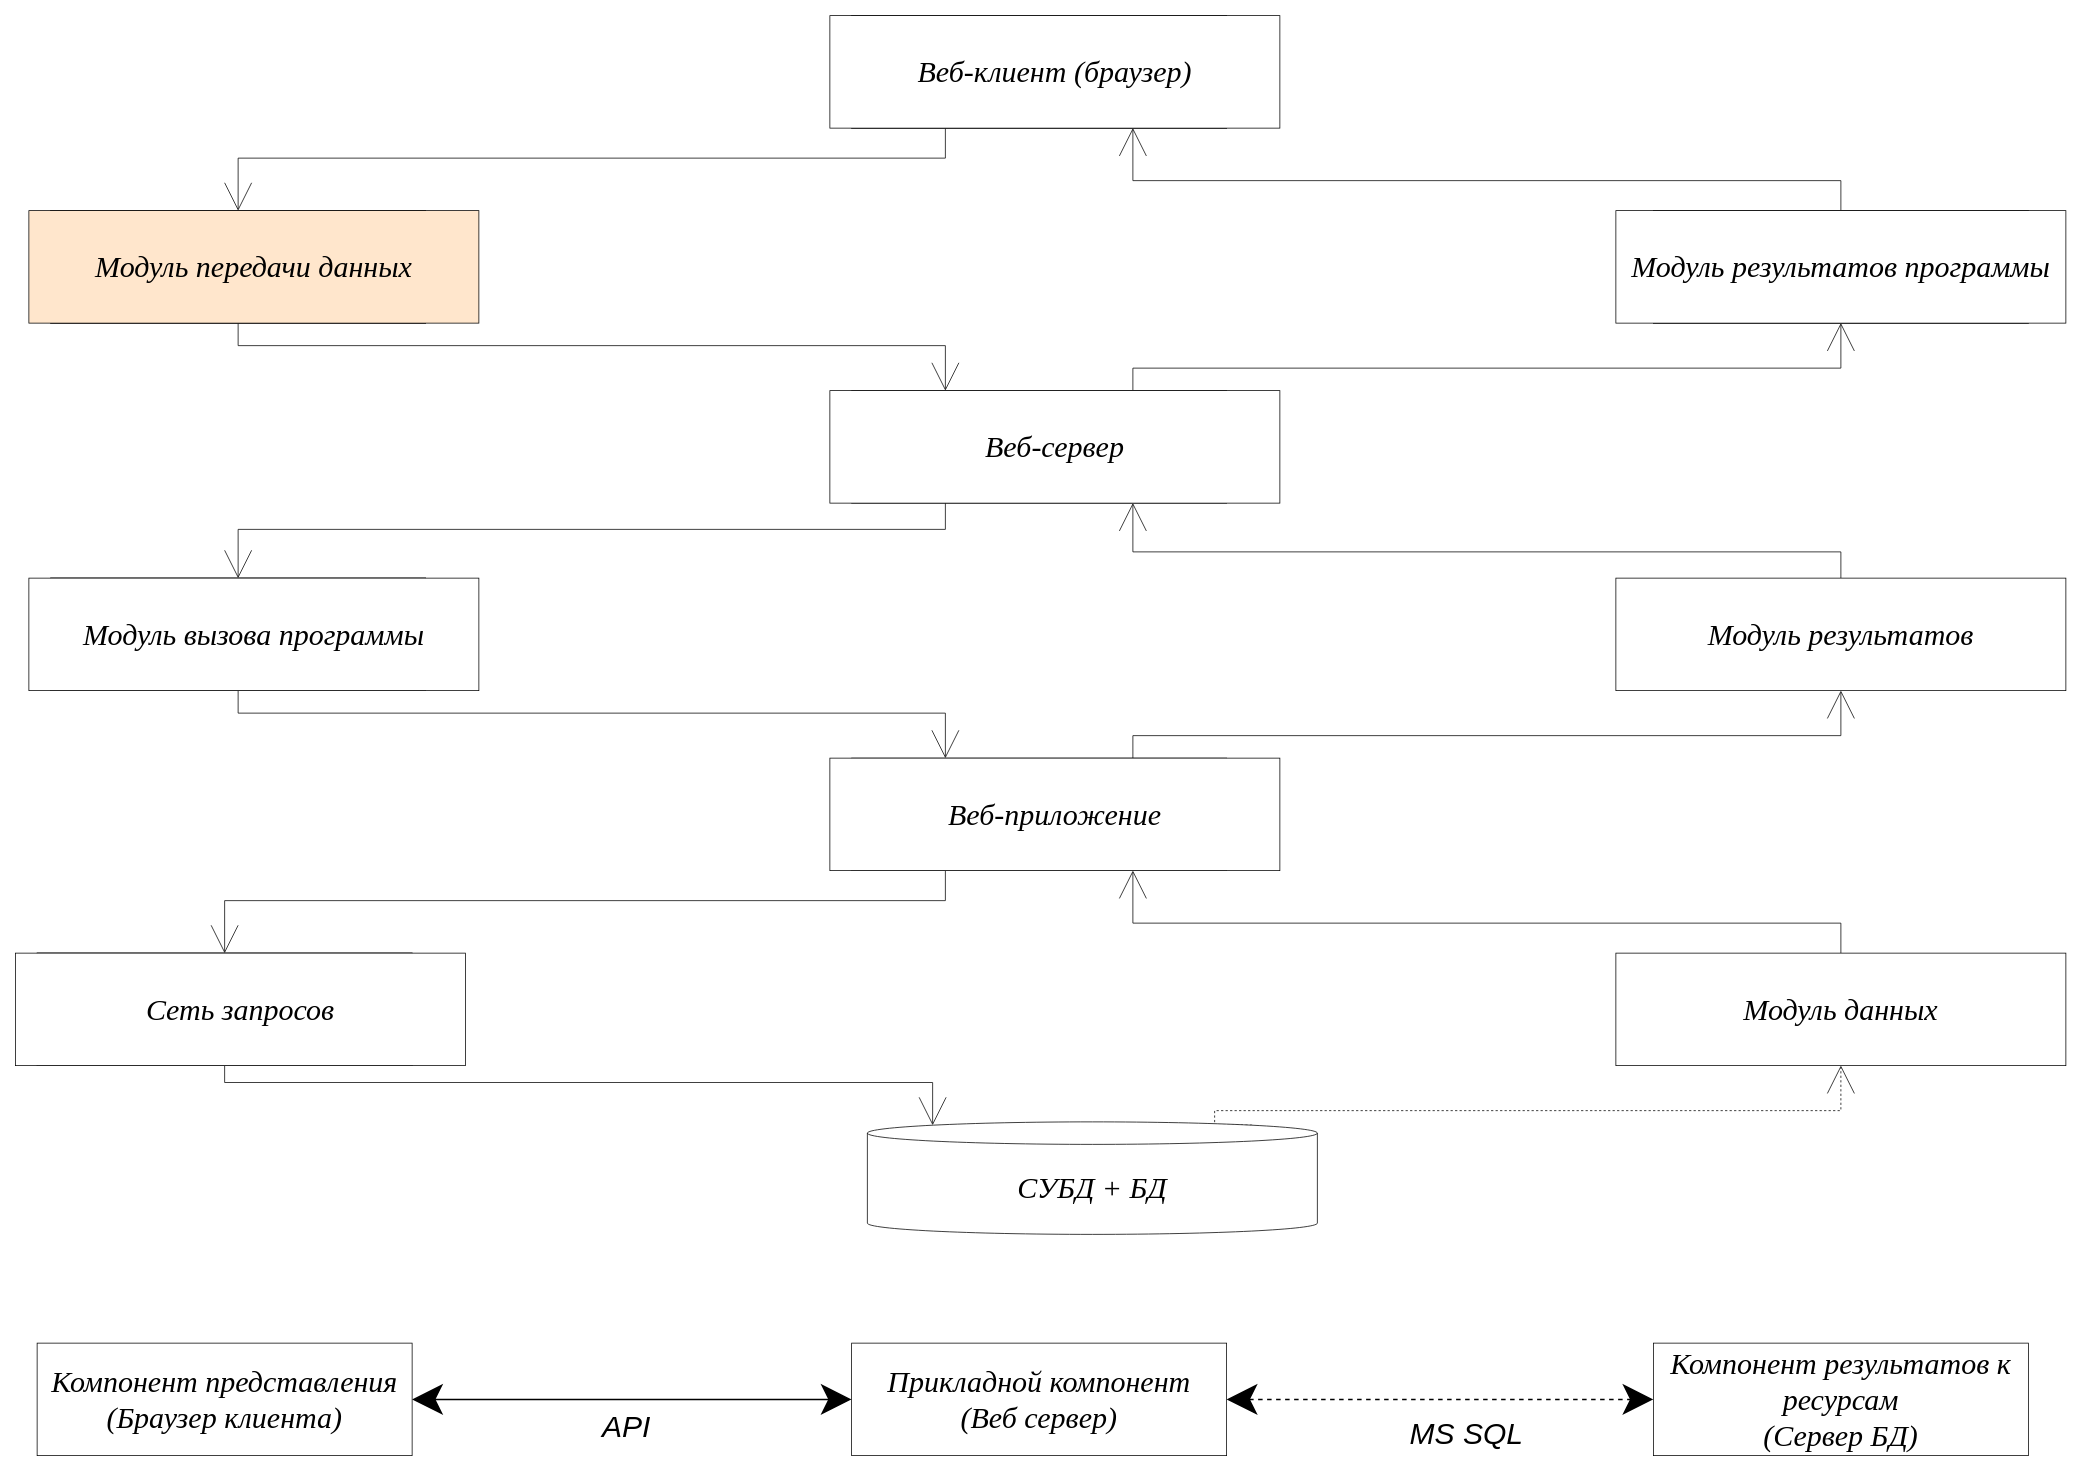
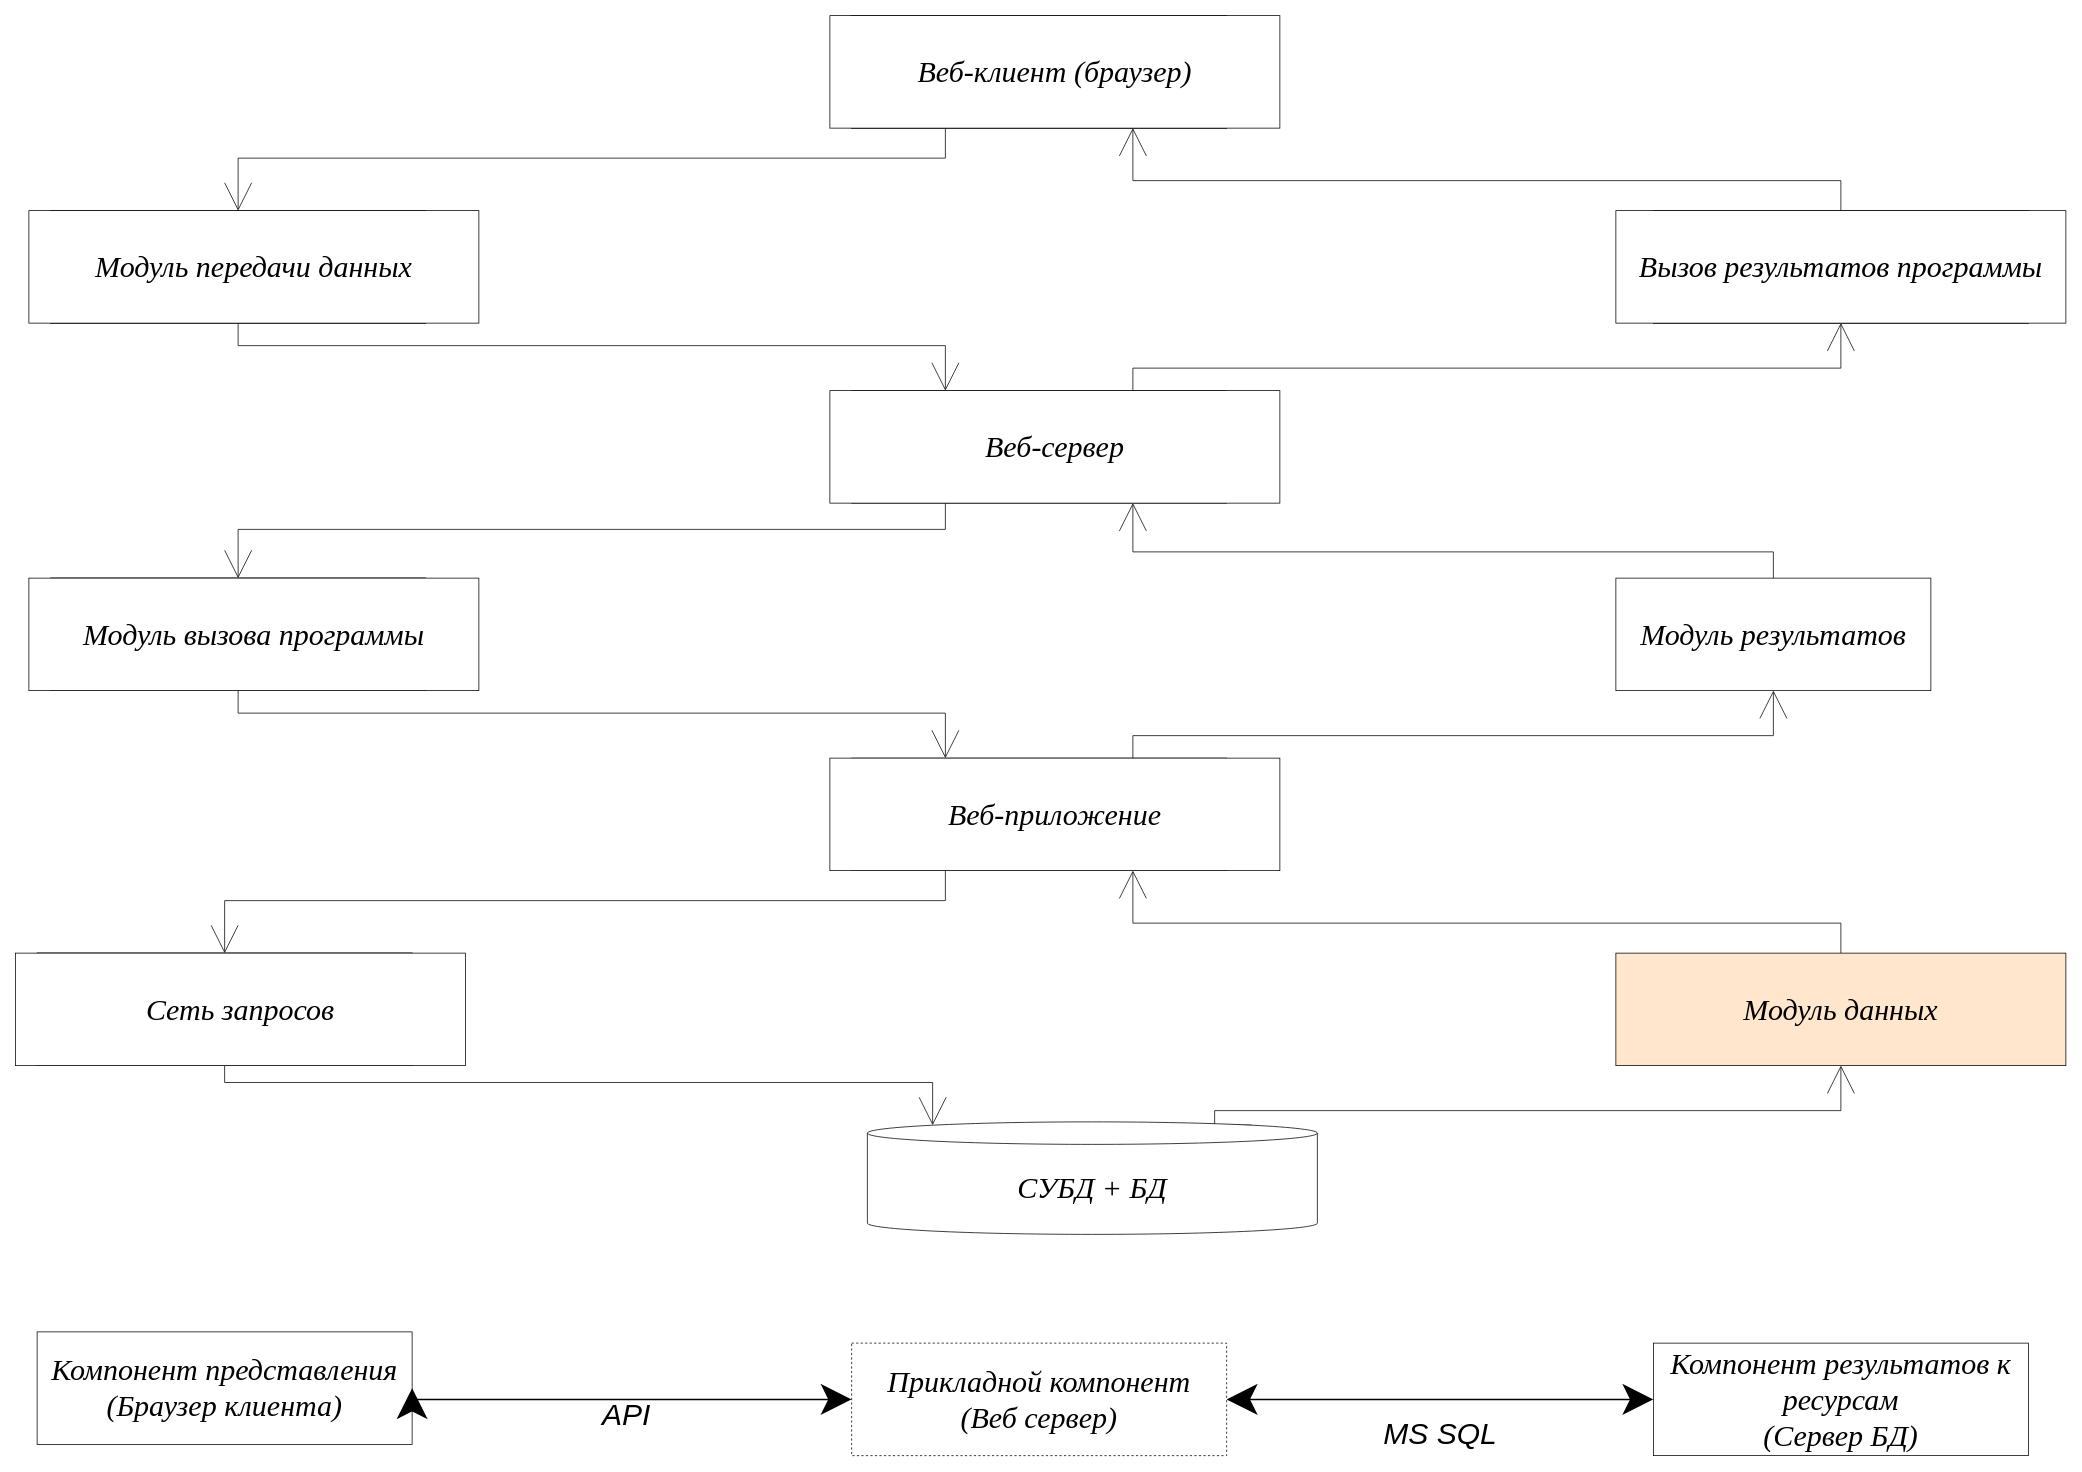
(254, 267) -> (254, 267)
(1841, 267) -> (1841, 267)
(1841, 634) -> (1773, 634)
(1841, 1009) -> (1841, 1009)
(1543, 1110) -> (1543, 1110)
(225, 1399) -> (225, 1388)
(1039, 1399) -> (1039, 1399)
(1439, 1399) -> (1439, 1399)
(627, 1425) -> (627, 1414)
(1467, 1433) -> (1440, 1433)
